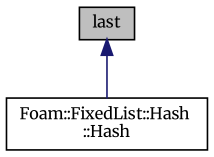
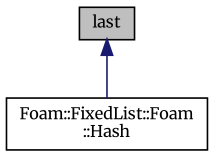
(107, 124) -> (107, 124)
